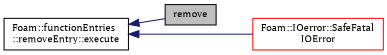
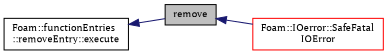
(196, 34) -> (240, 22)
